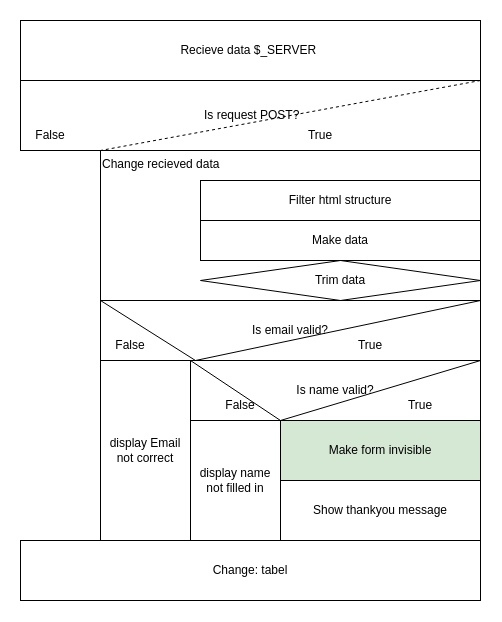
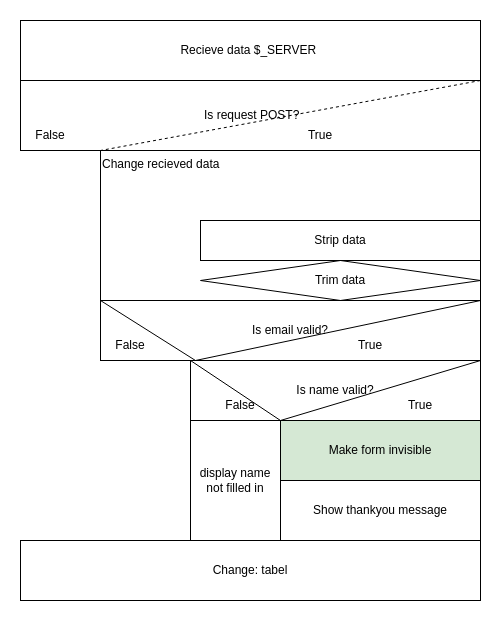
(341, 201) -> none
(341, 241) -> (341, 241)
(146, 451) -> none
